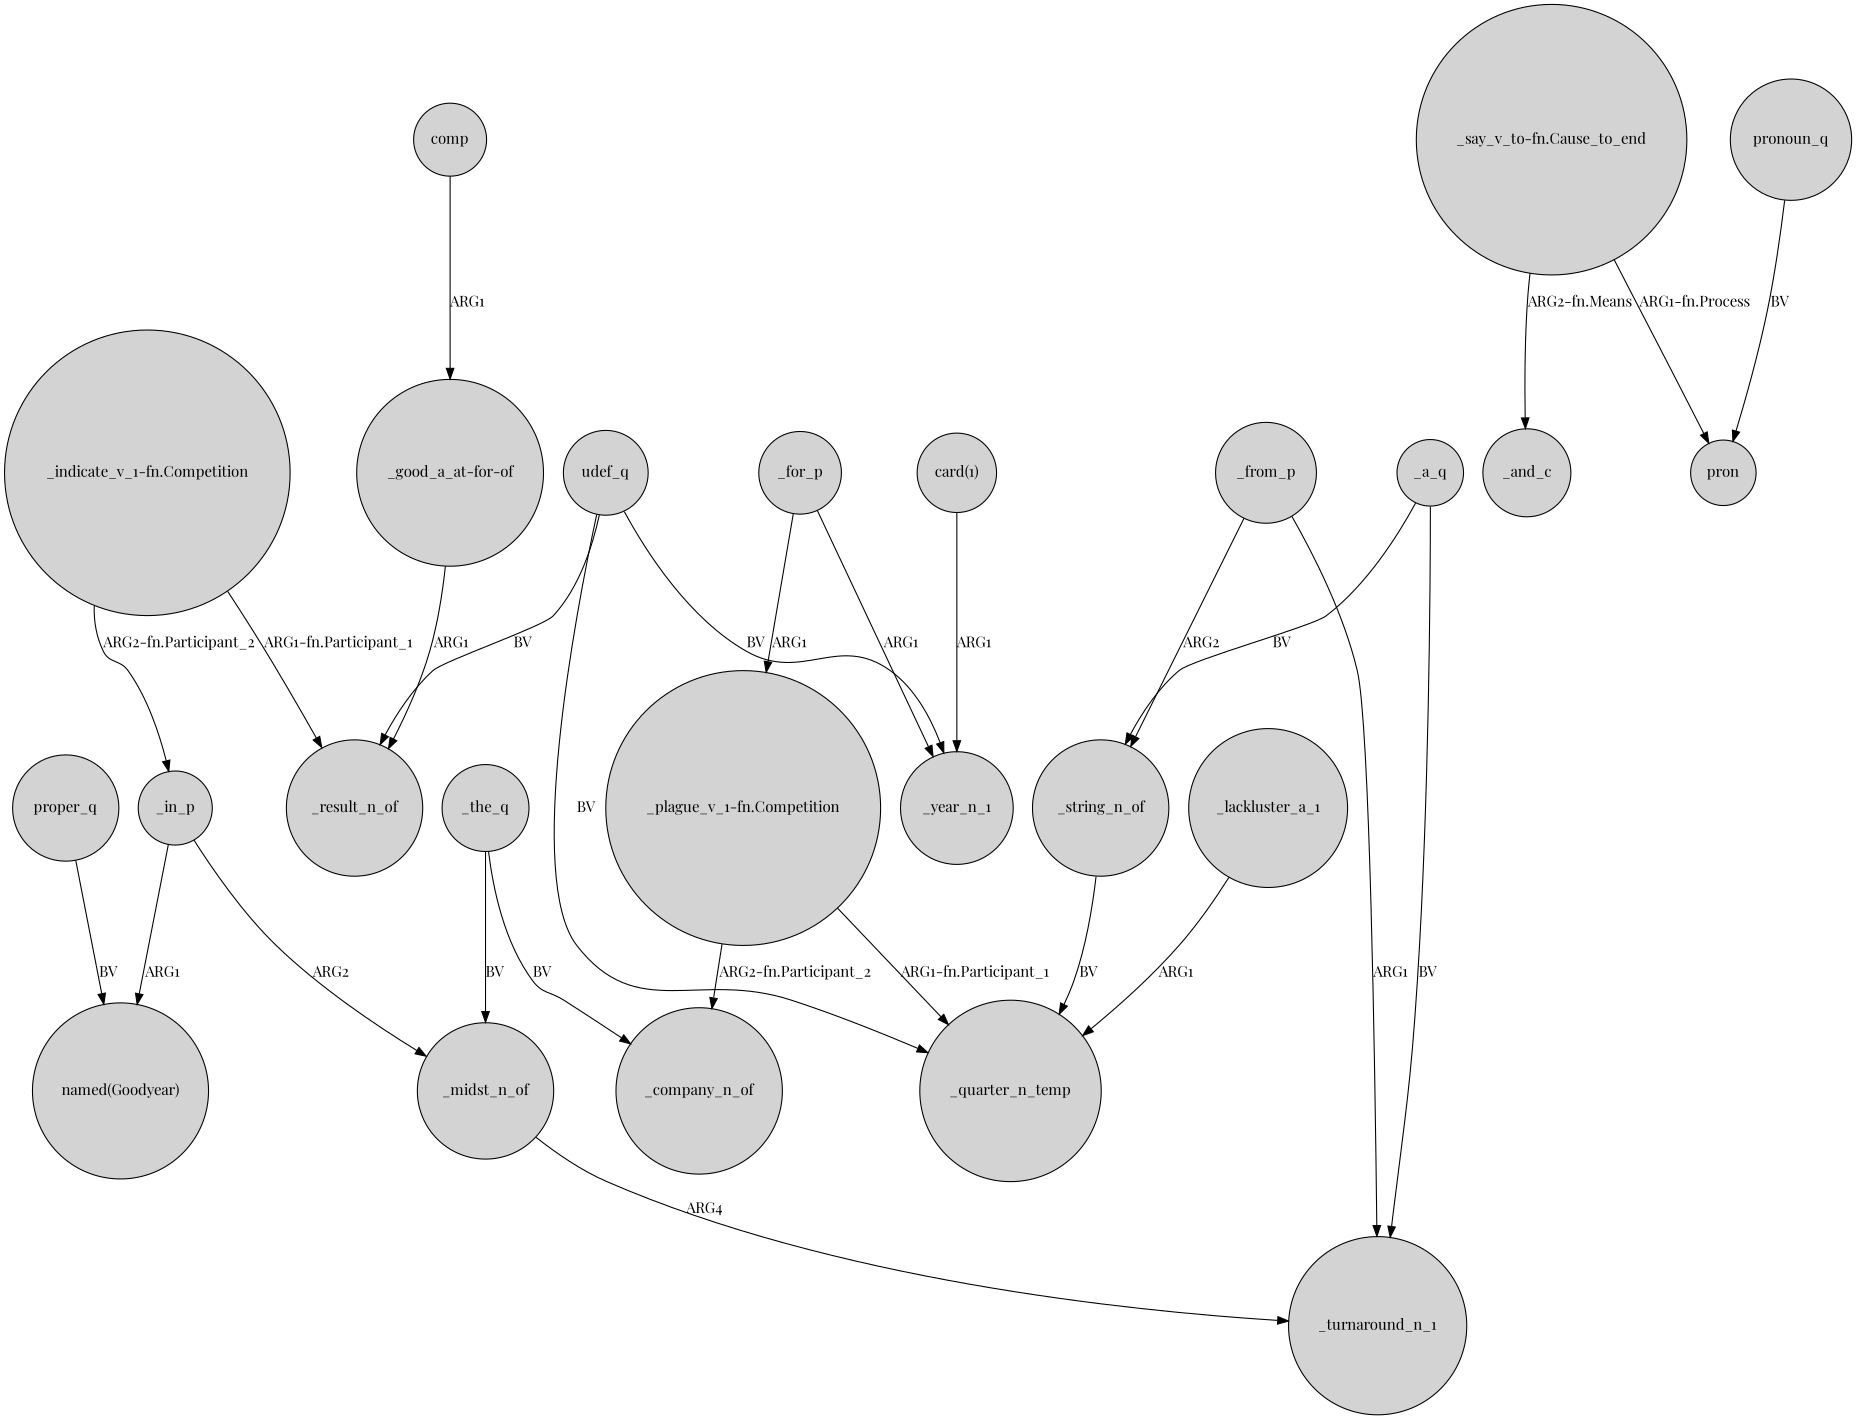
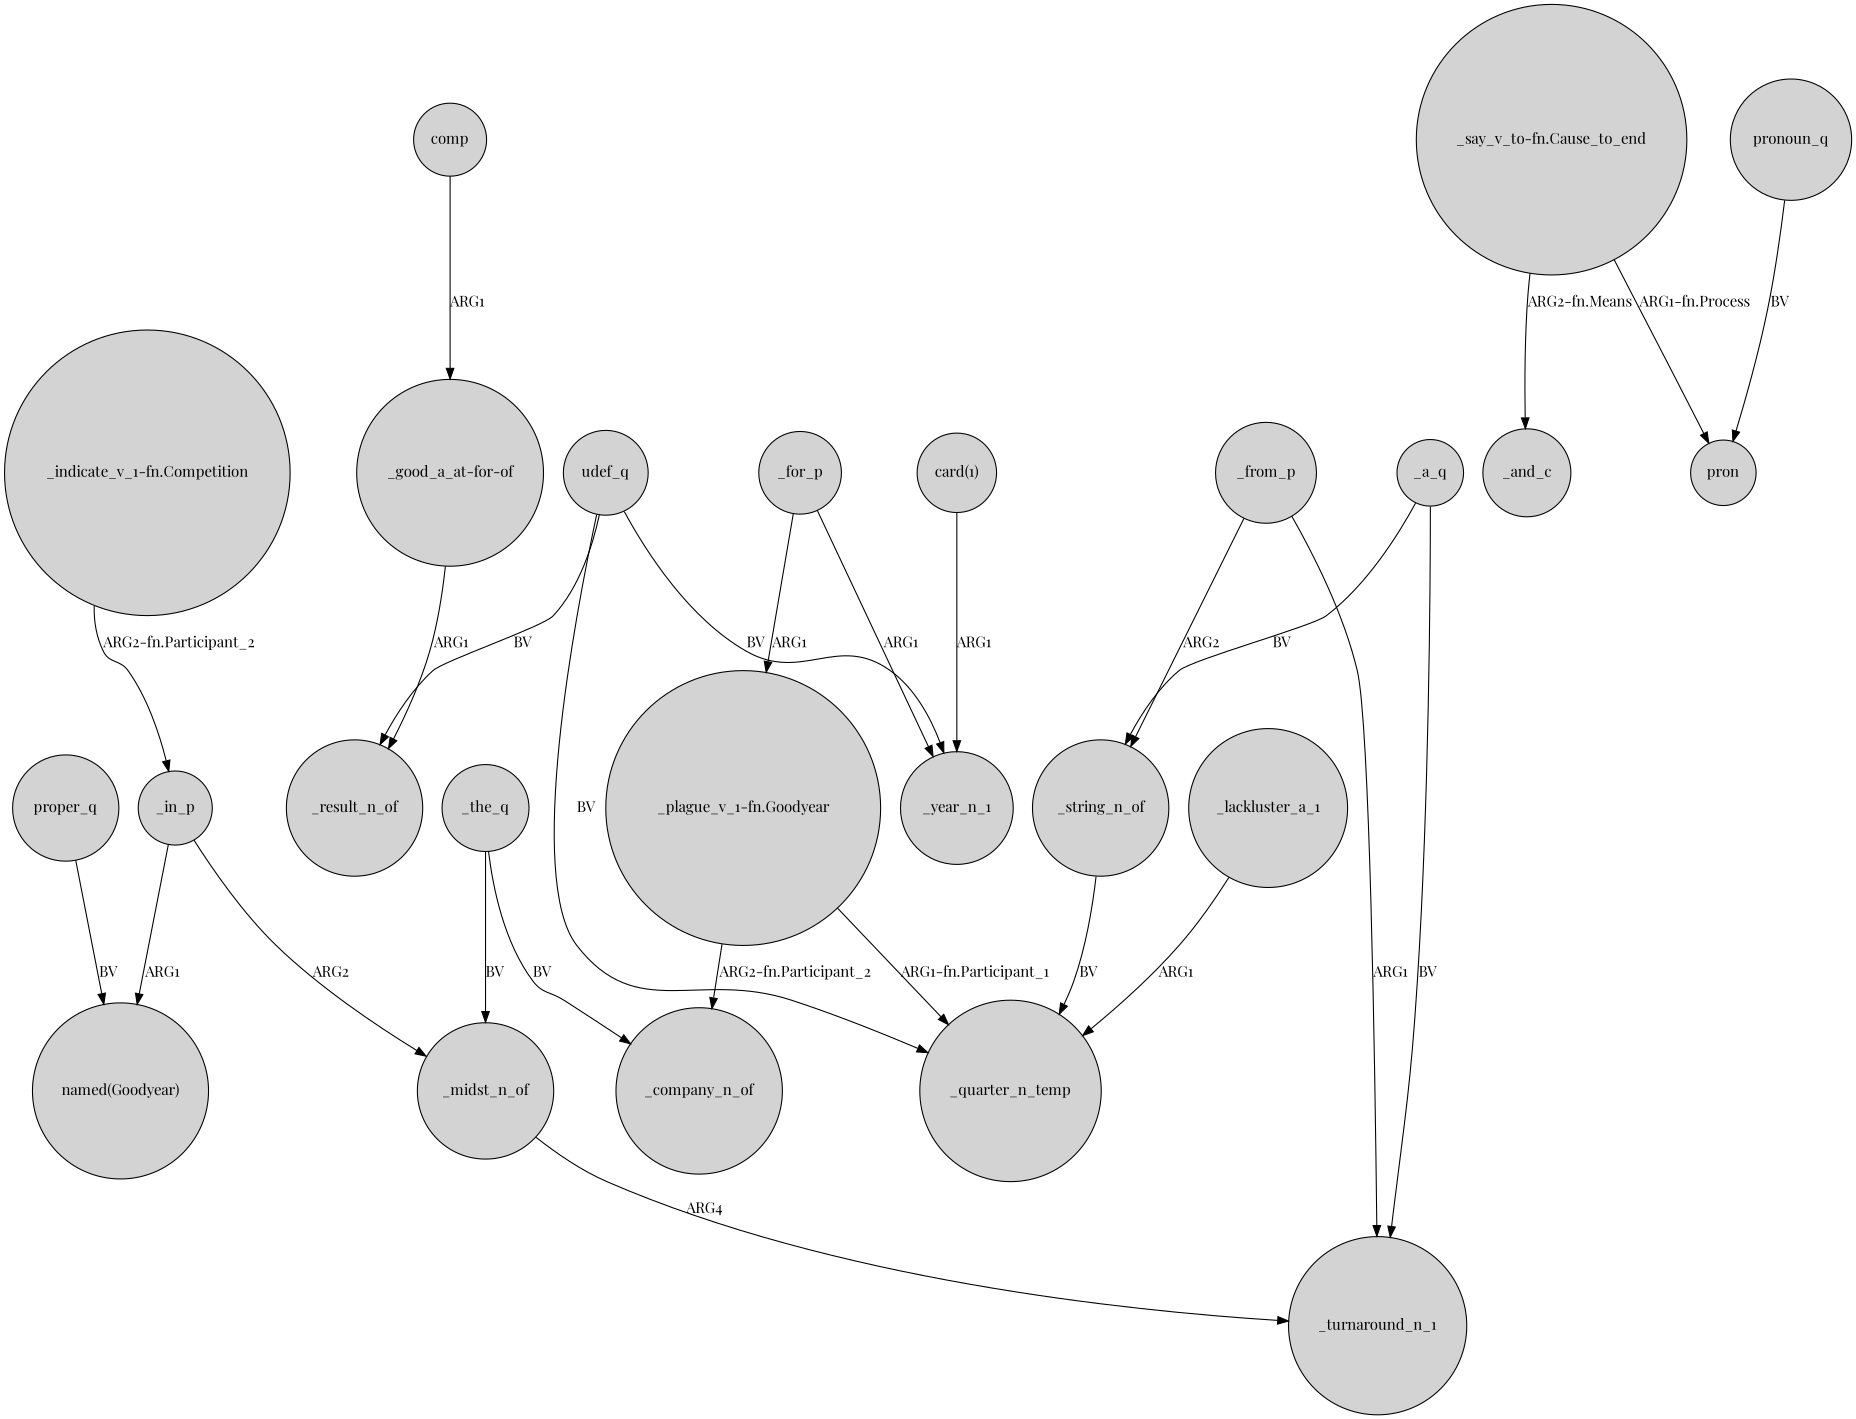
(273, 664) -> none
(743, 808) -> (743, 808)
